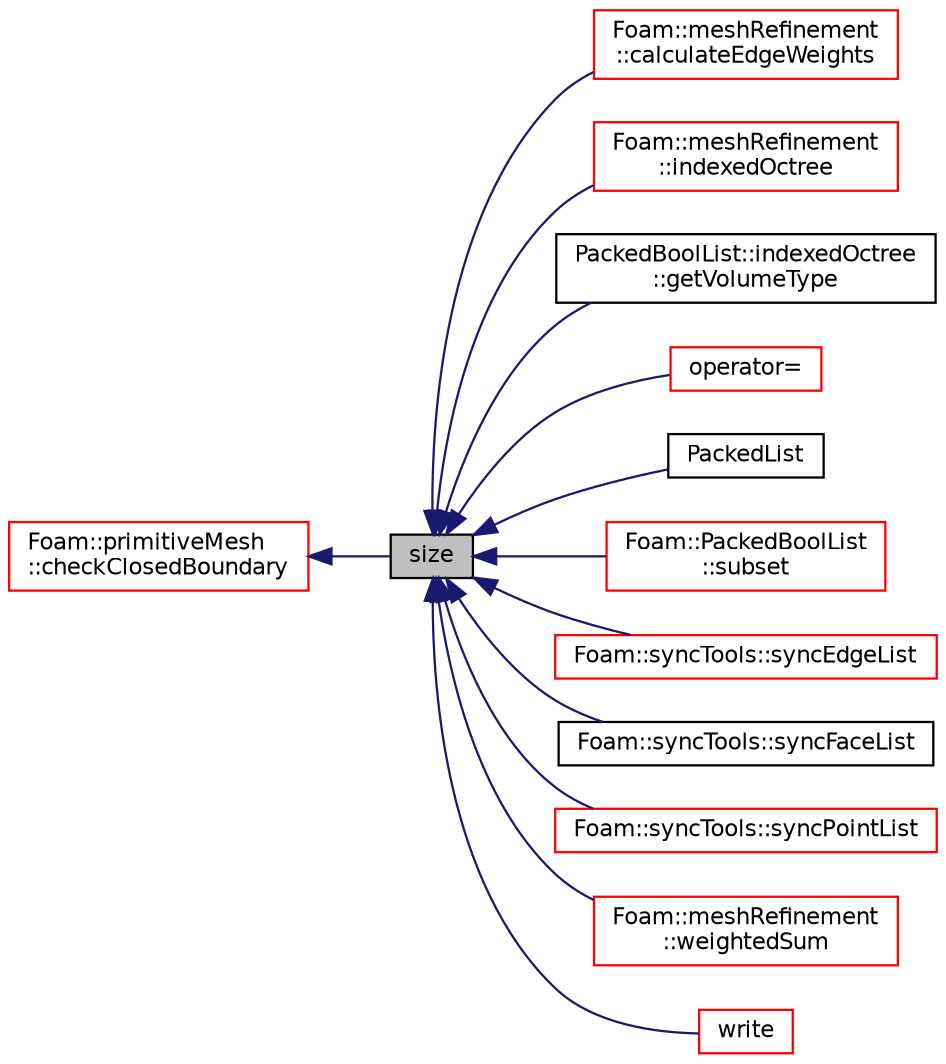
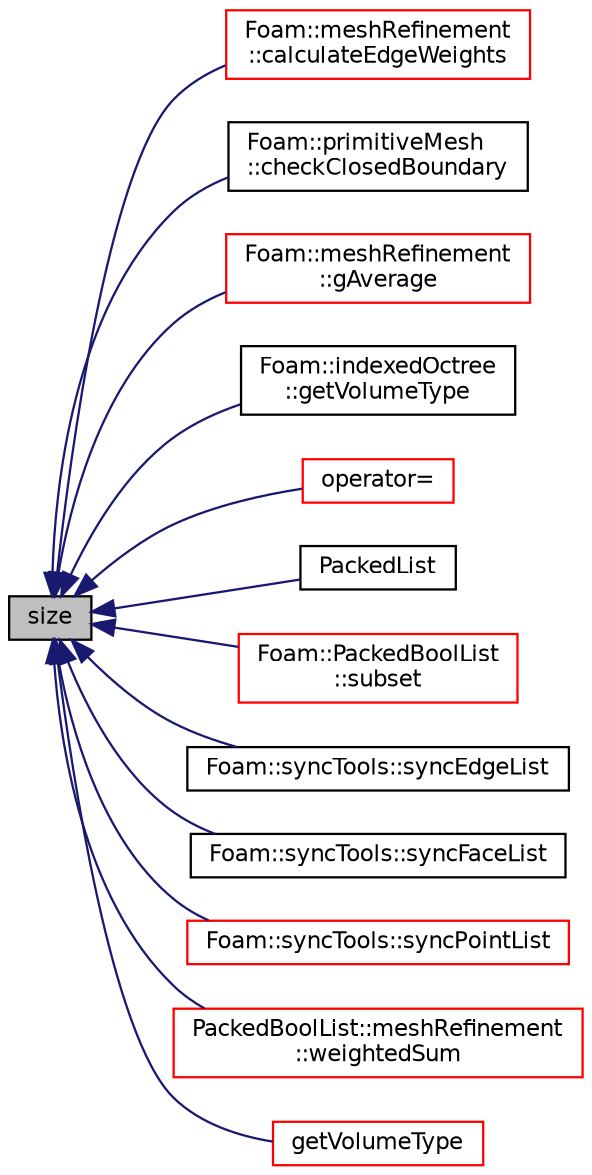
(746, 157) -> (378, 268)
(746, 268) -> (378, 380)
(159, 556) -> (378, 157)
(361, 556) -> (119, 287)
(746, 657) -> (378, 769)
(746, 931) -> (378, 1043)
(746, 1032) -> (378, 1144)
